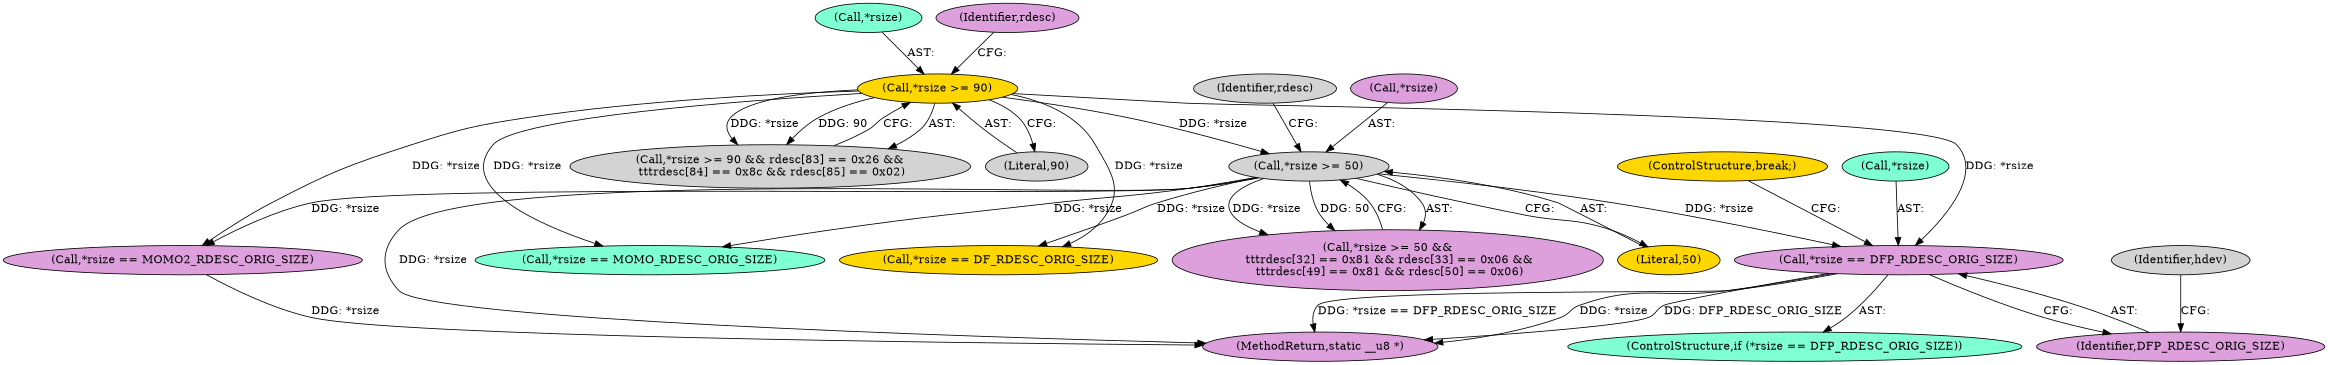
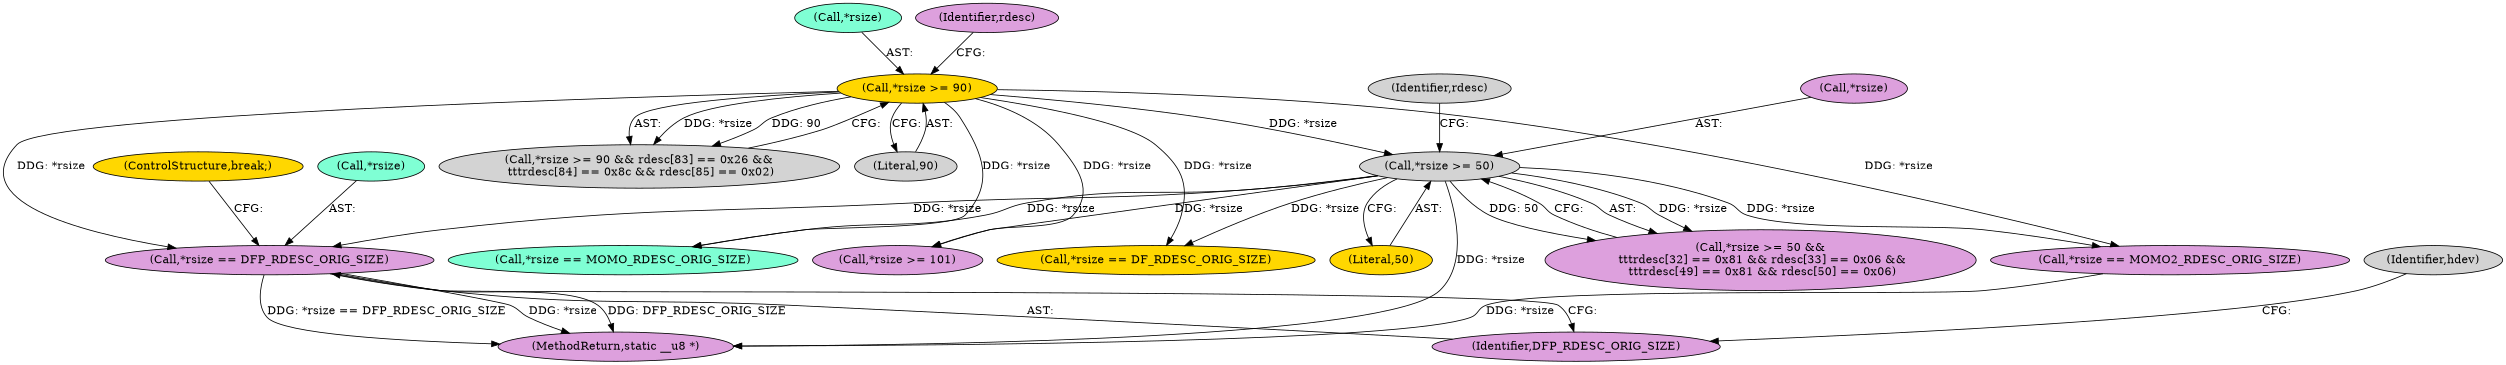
none -> (898, 260)
(1795, 347) -> none
